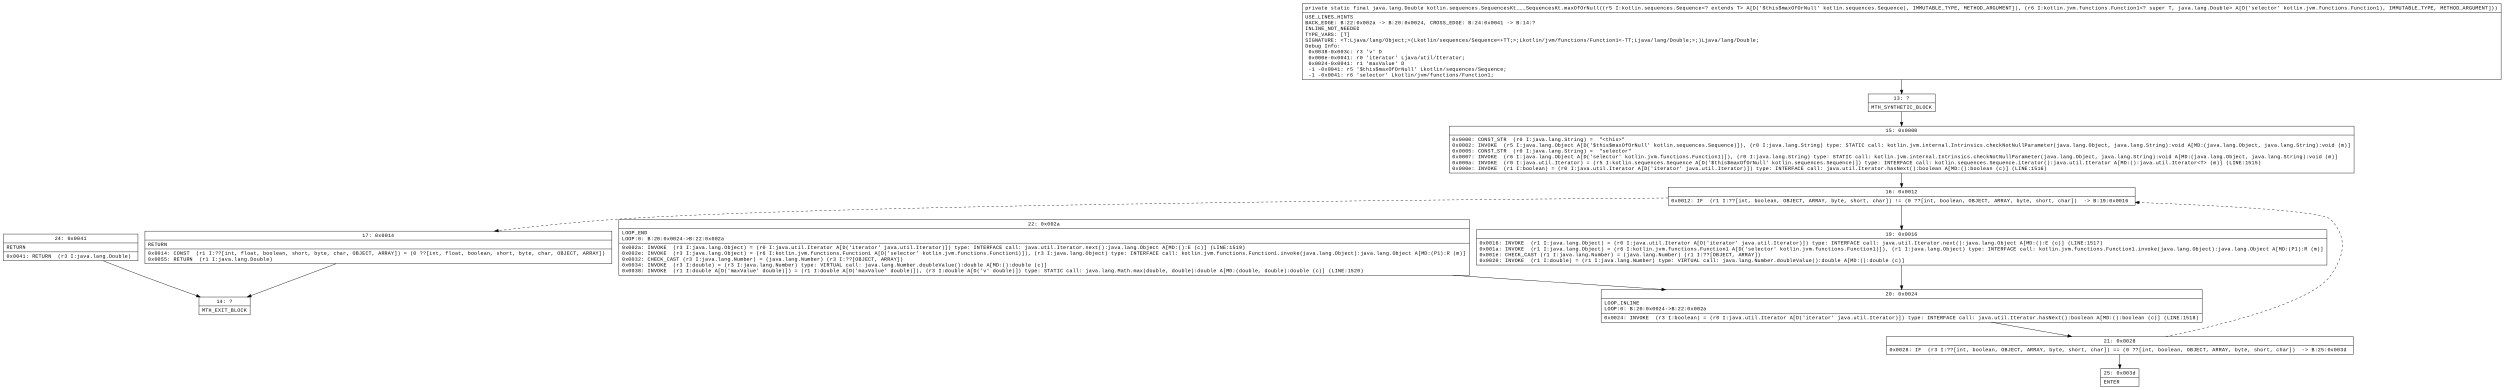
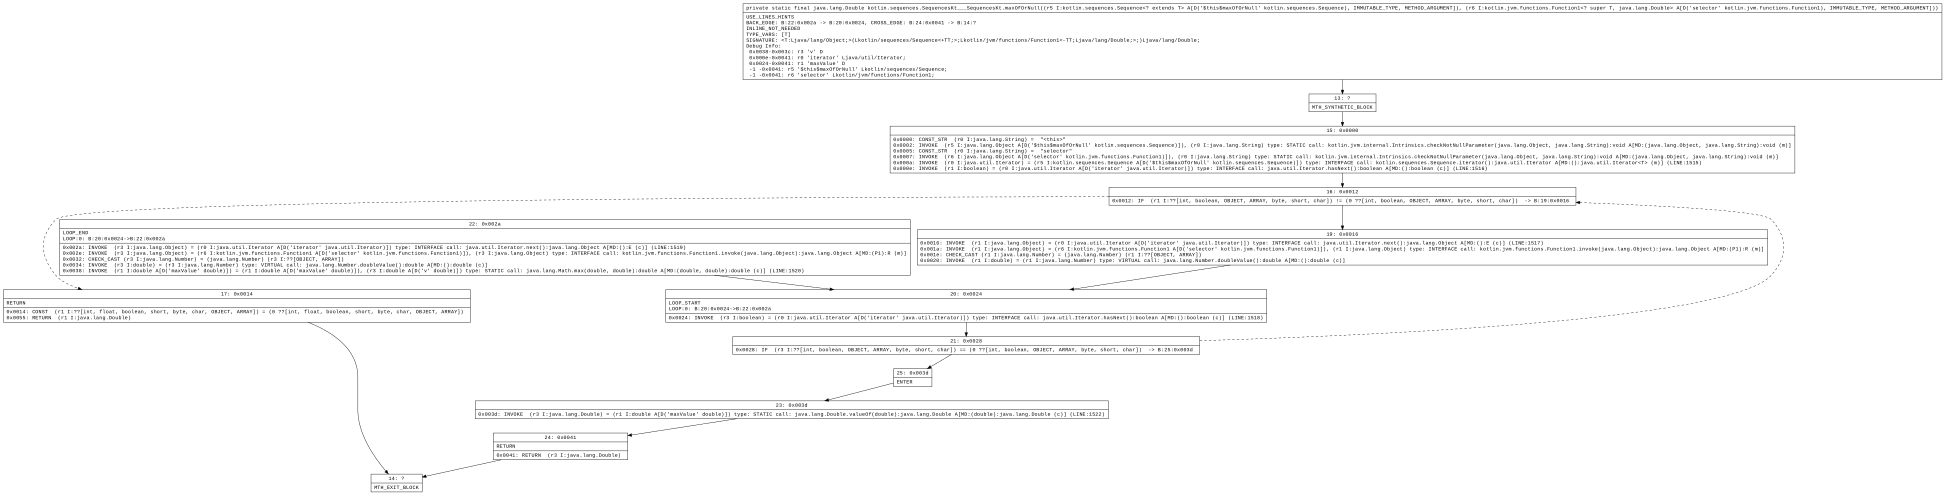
(1622, 303) -> (685, 303)
none -> (792, 410)
